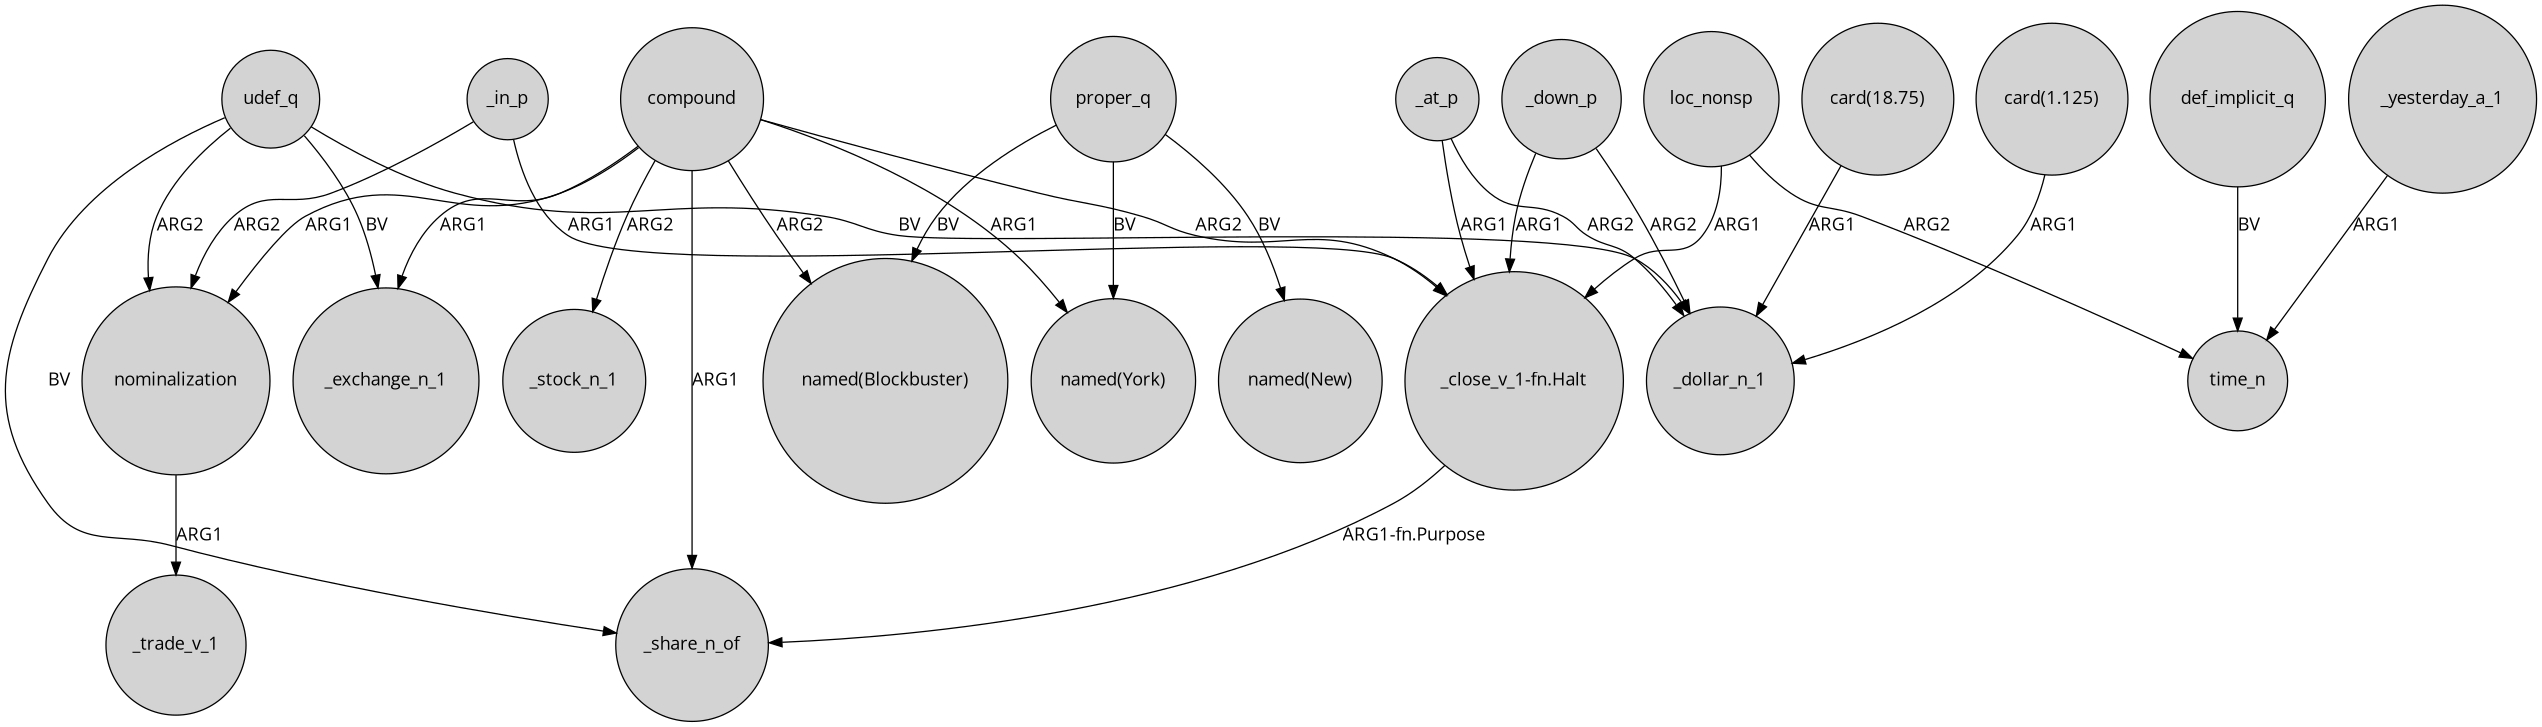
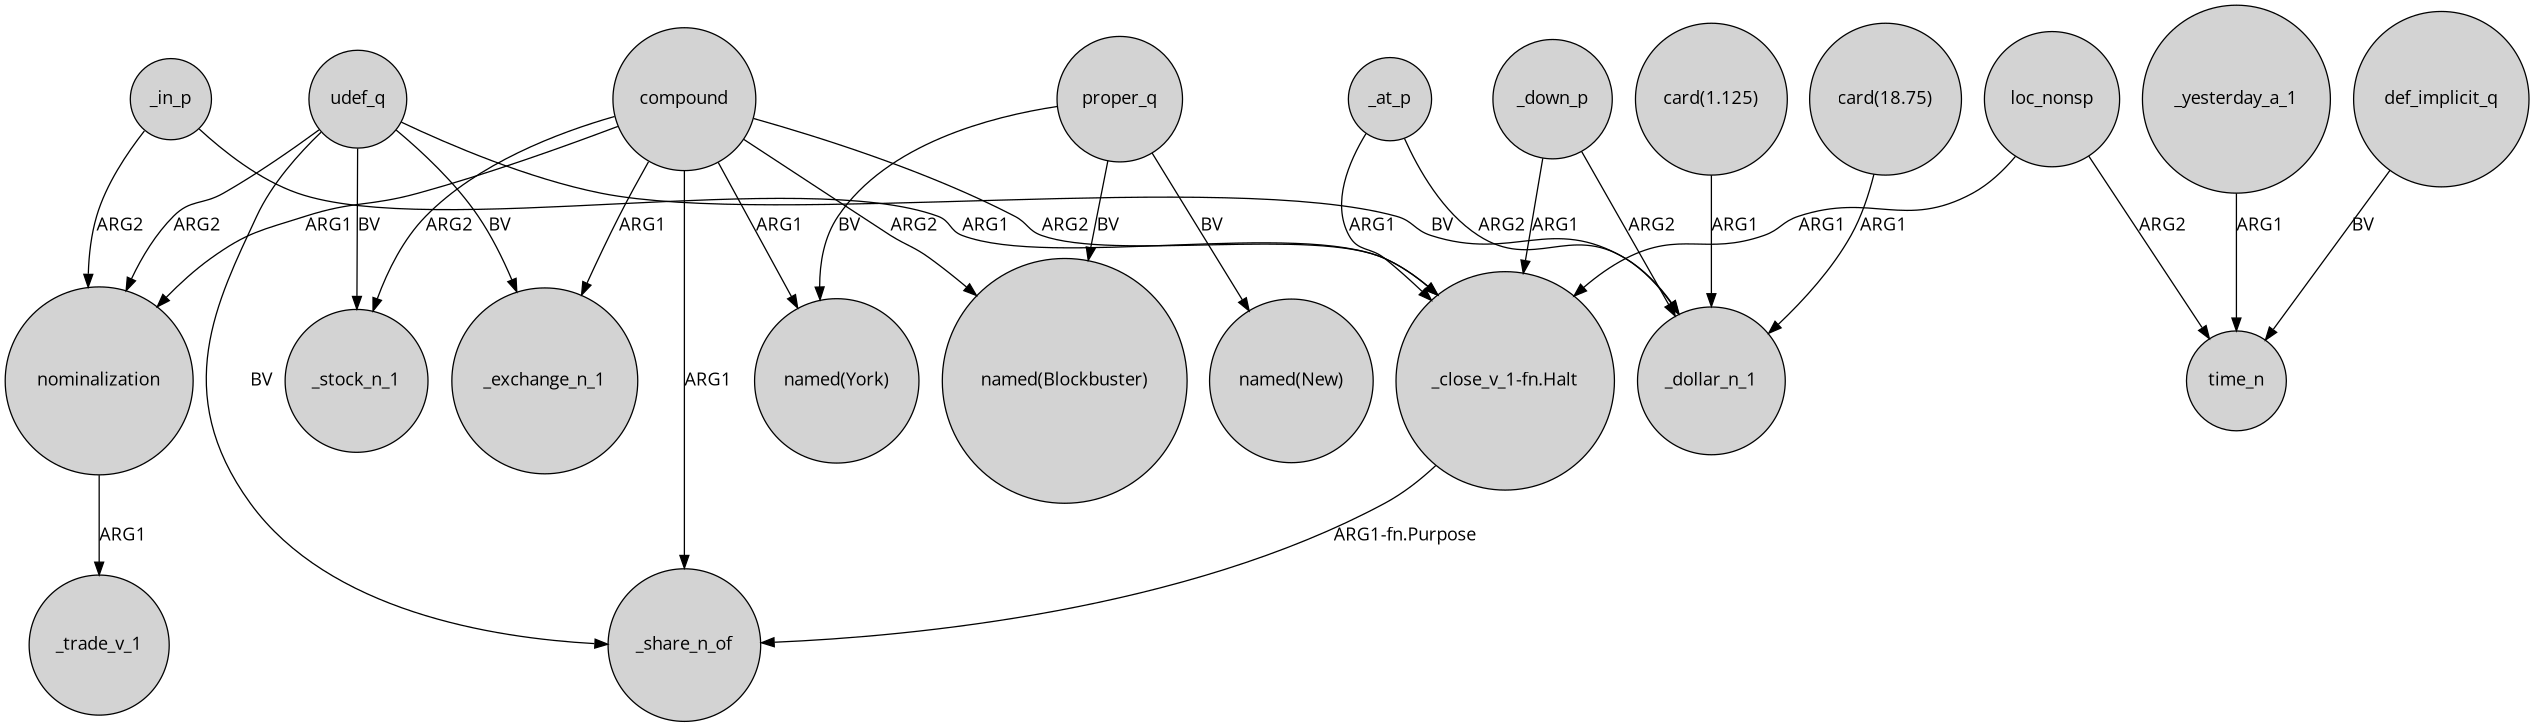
none -> (357, 222)
